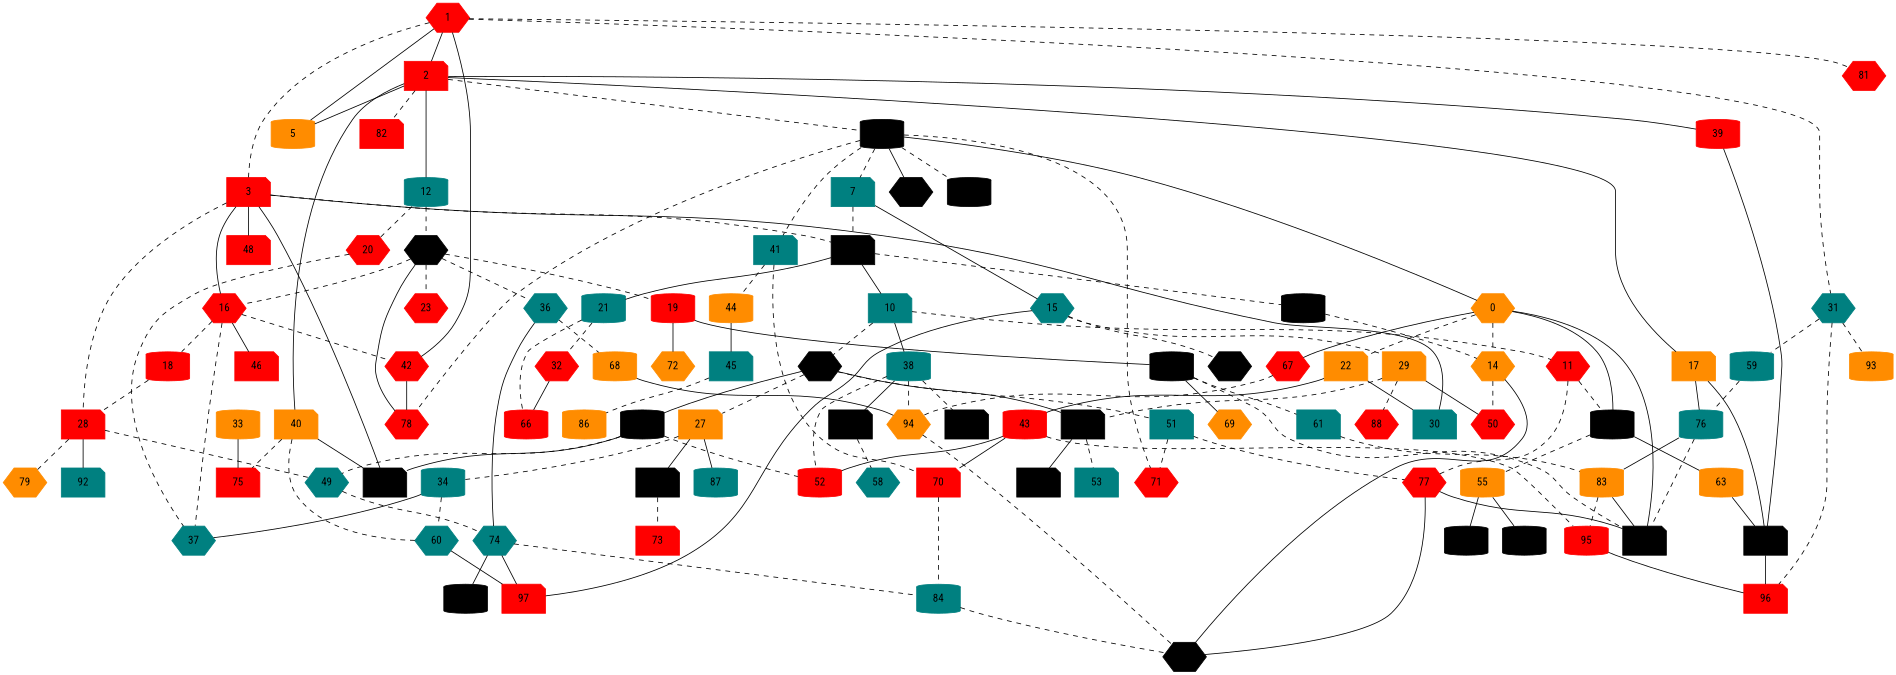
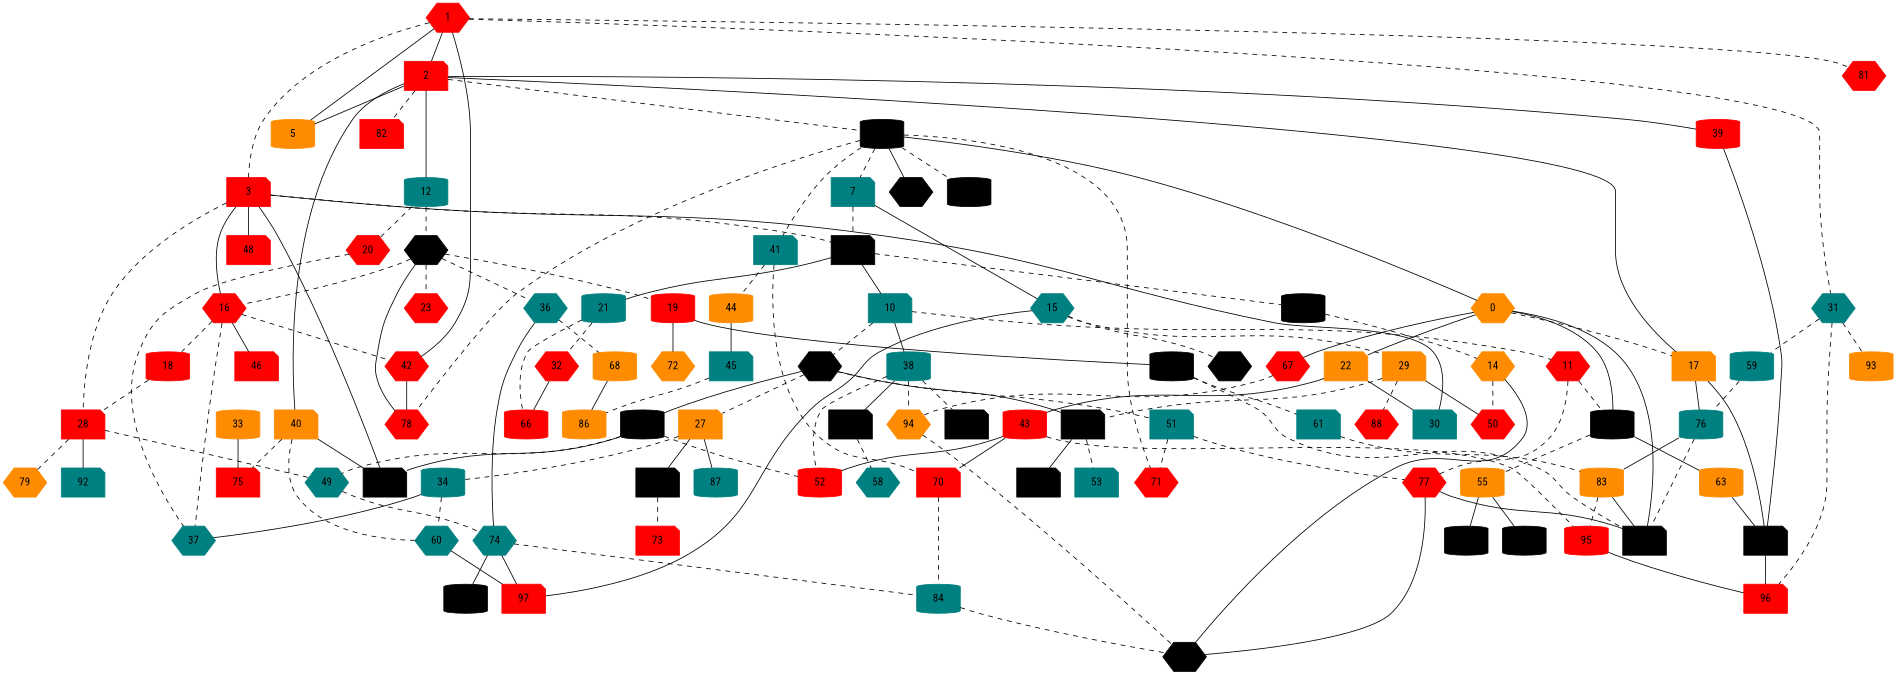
(1424, 333) -> (1424, 333)
(1493, 337) -> (1600, 334)
(772, 395) -> (600, 395)
(1230, 424) -> none
